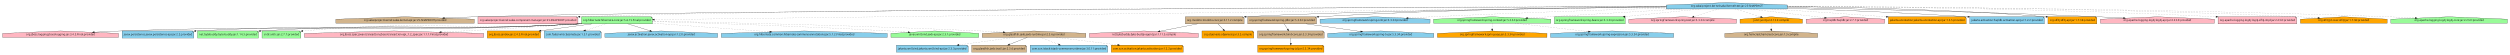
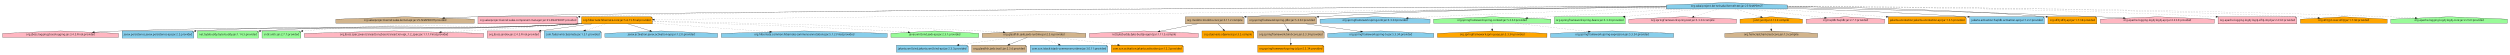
(617, 20) -> (617, 20)
(514, 35) -> (514, 35)
